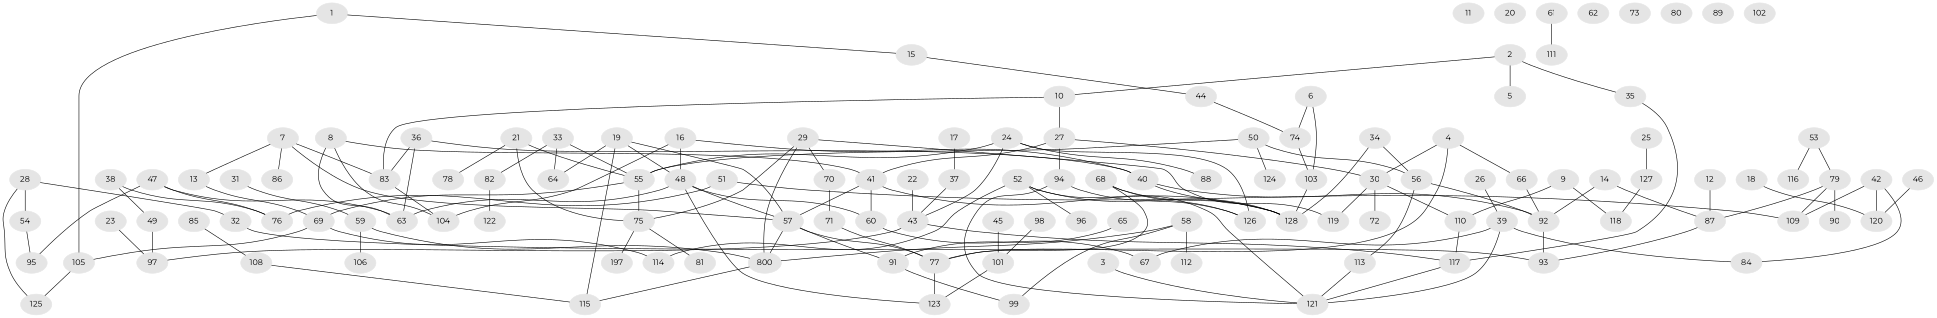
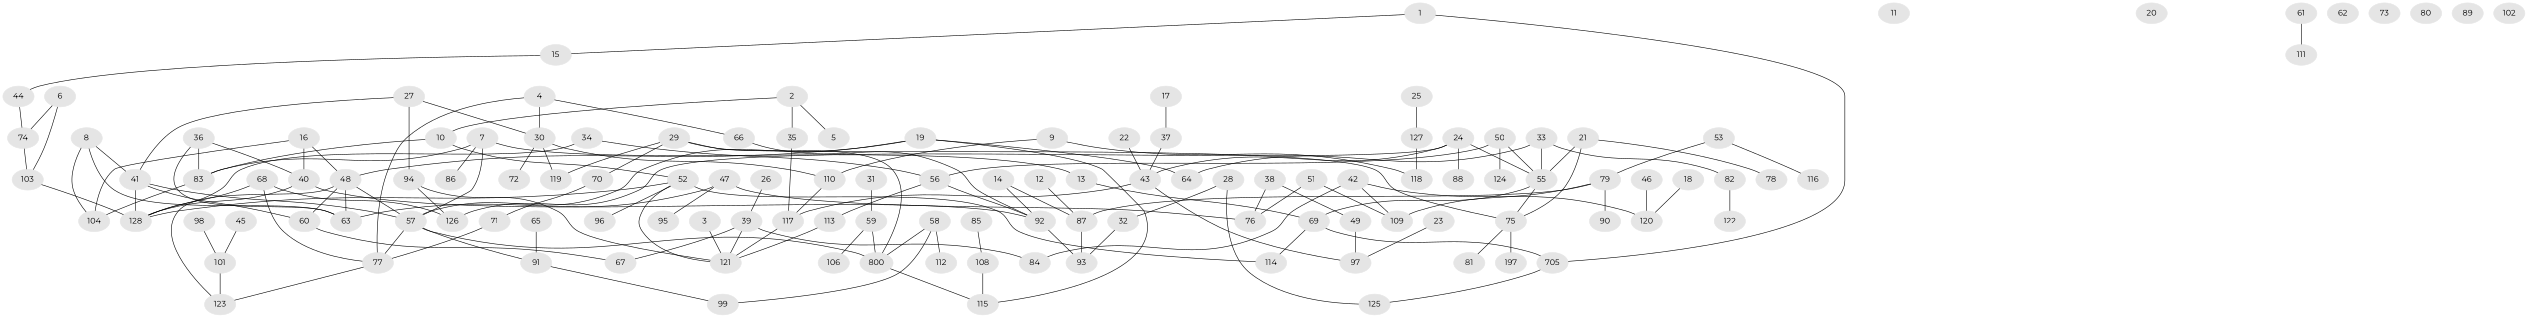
(1059, 117) -> (560, 164)
(25, 221) -> none
(79, 263) -> (1552, 263)
